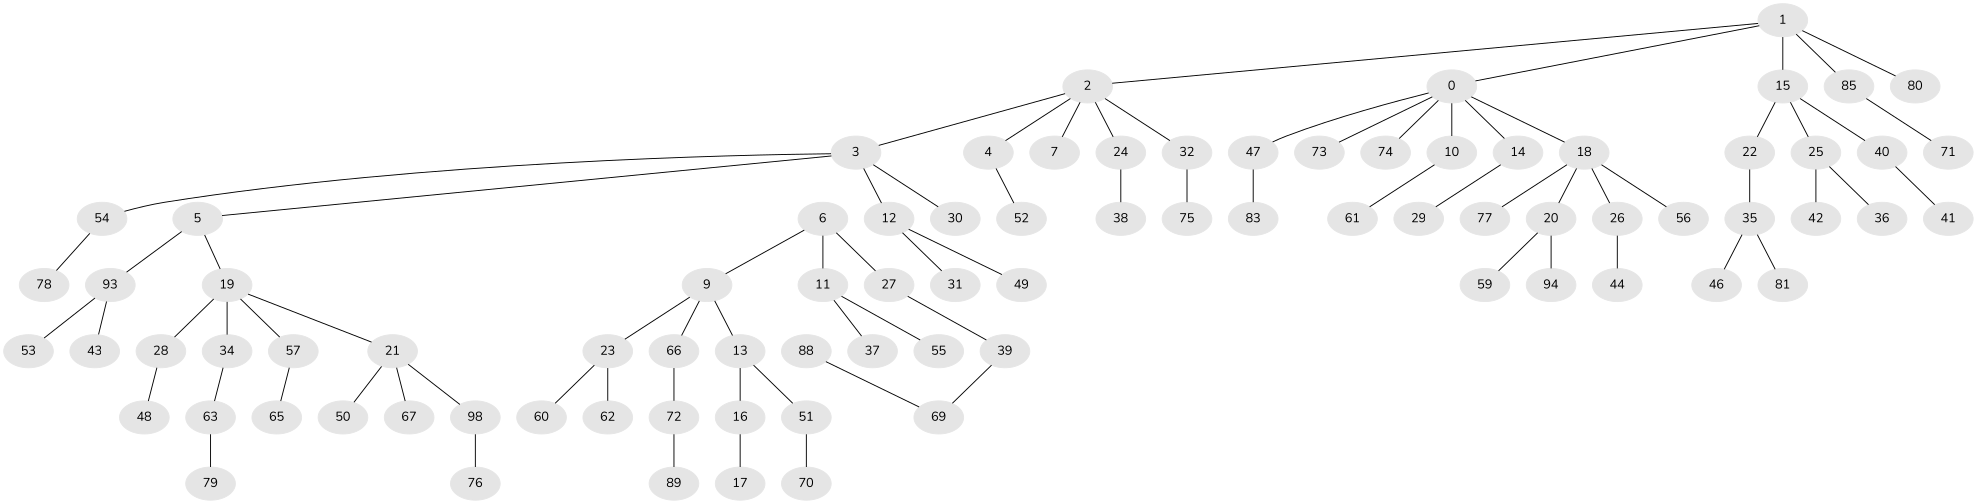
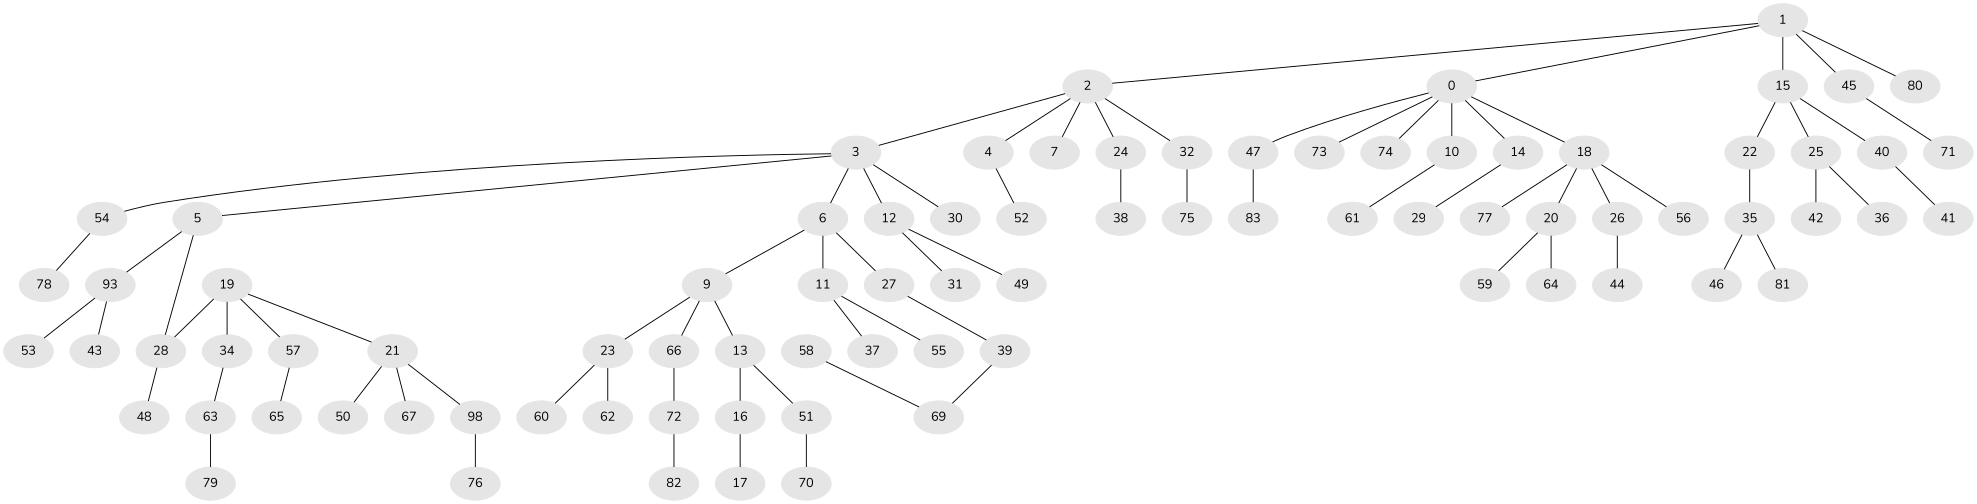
(1849, 86) -> (1849, 86)
none -> (839, 186)
(212, 252) -> (179, 285)
(1551, 285) -> (1551, 285)
(806, 351) -> (806, 351)
(674, 484) -> (674, 484)
